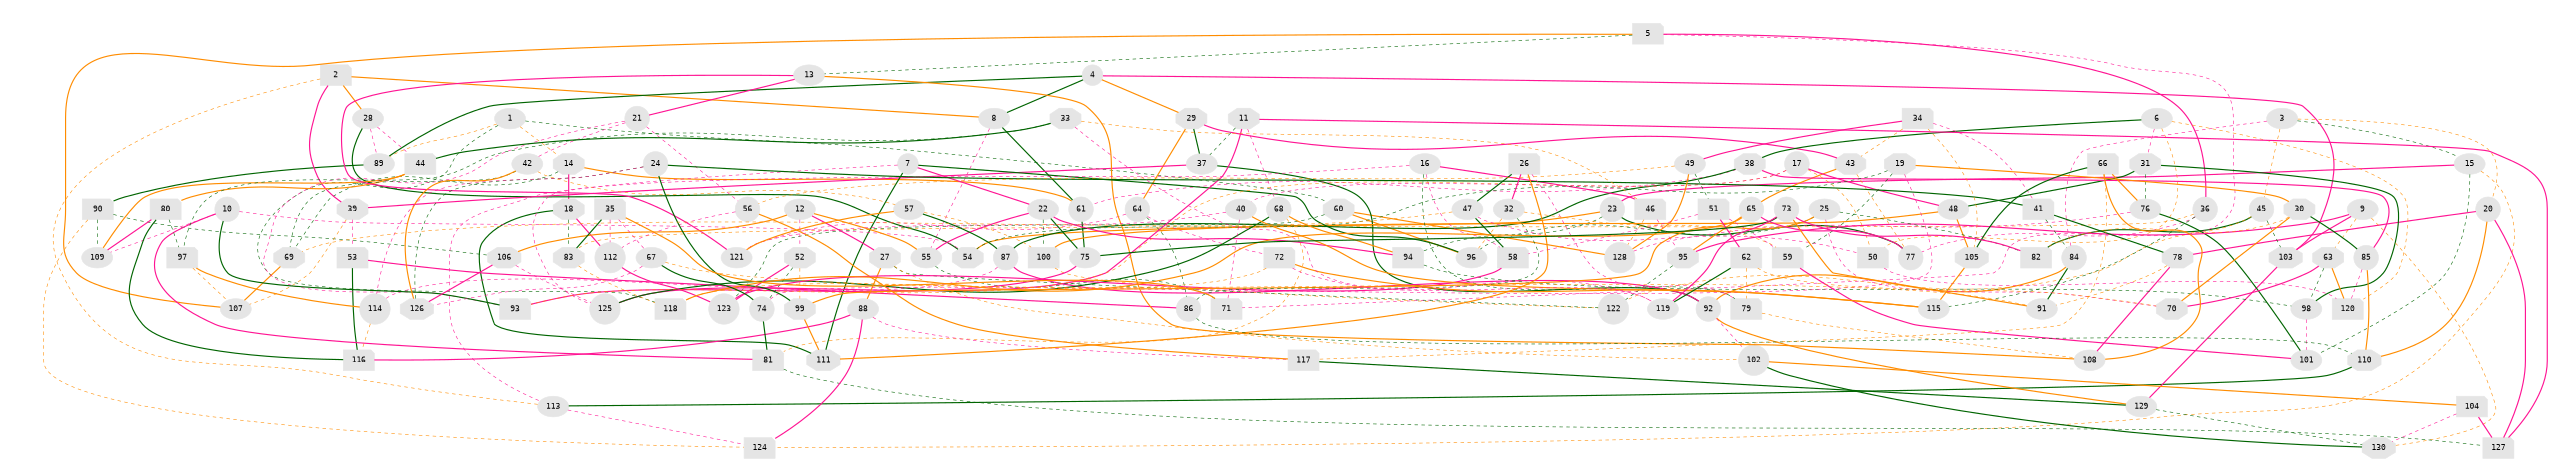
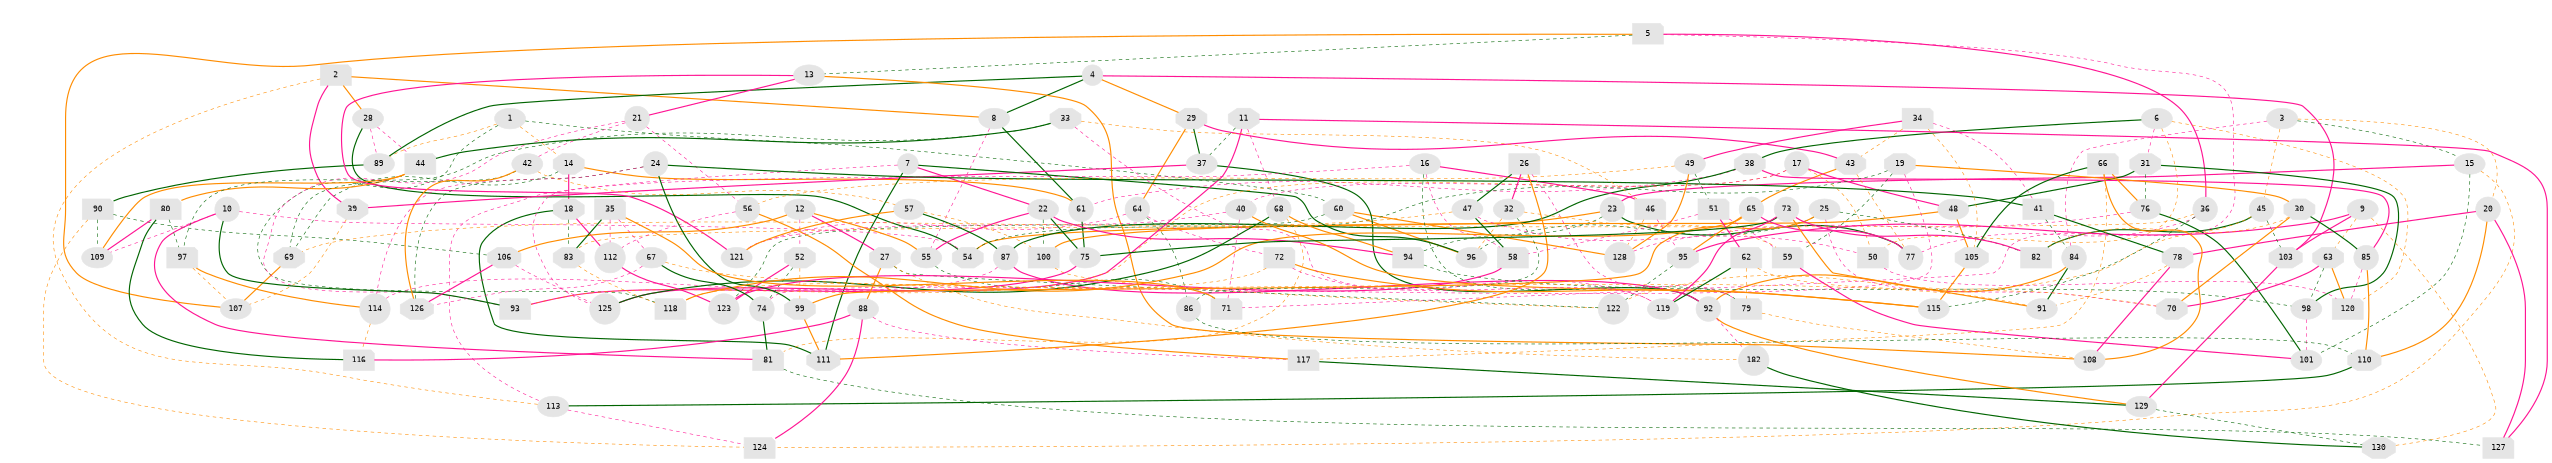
(352, 258) -> none
(1754, 360) -> (1754, 360)
(2472, 407) -> none
